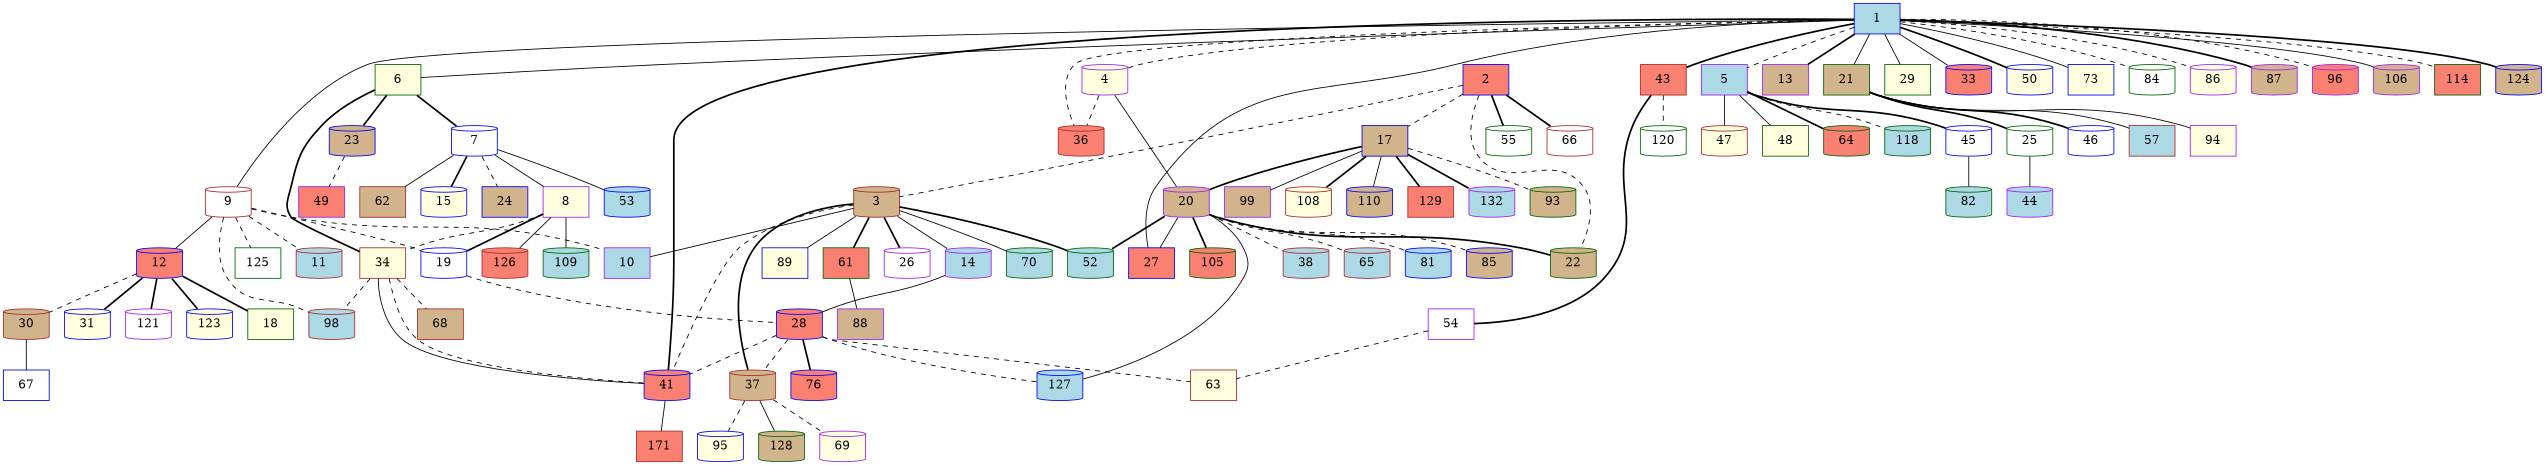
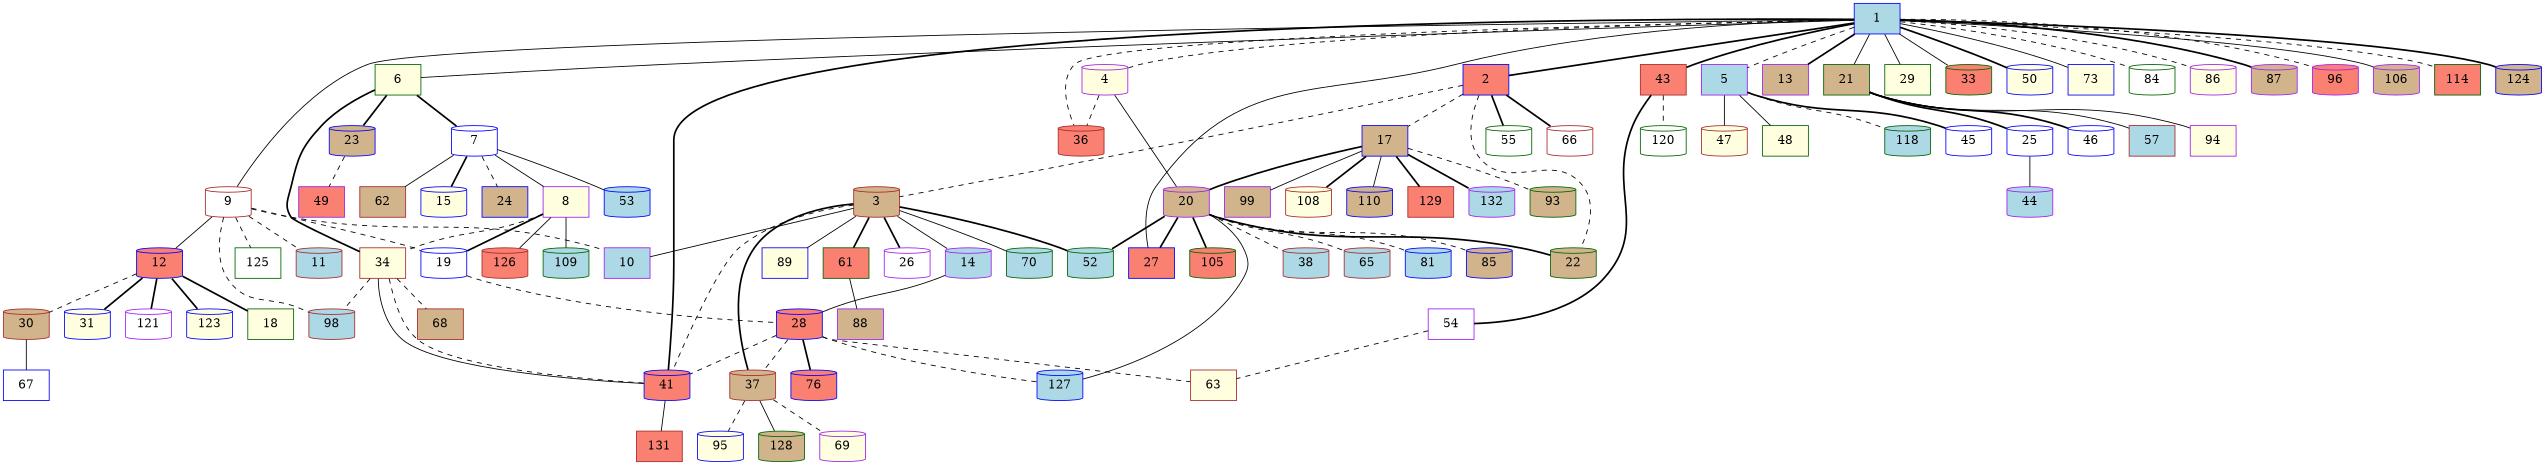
none -> (1682, 49)
(1969, 80) -> (1969, 80)
(1847, 141) -> none
(2030, 141) -> (2030, 141)
(1969, 202) -> none
(1169, 233) -> (1169, 233)
(659, 446) -> (659, 446)
